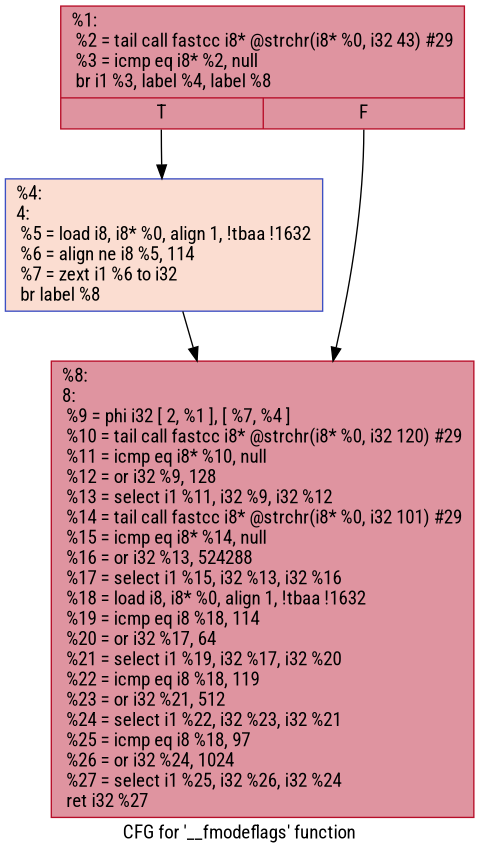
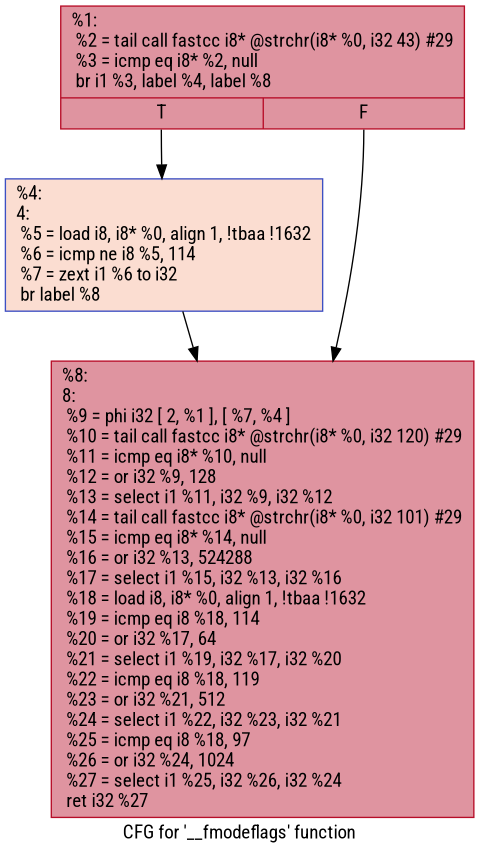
(106, 254) -> (106, 254)
